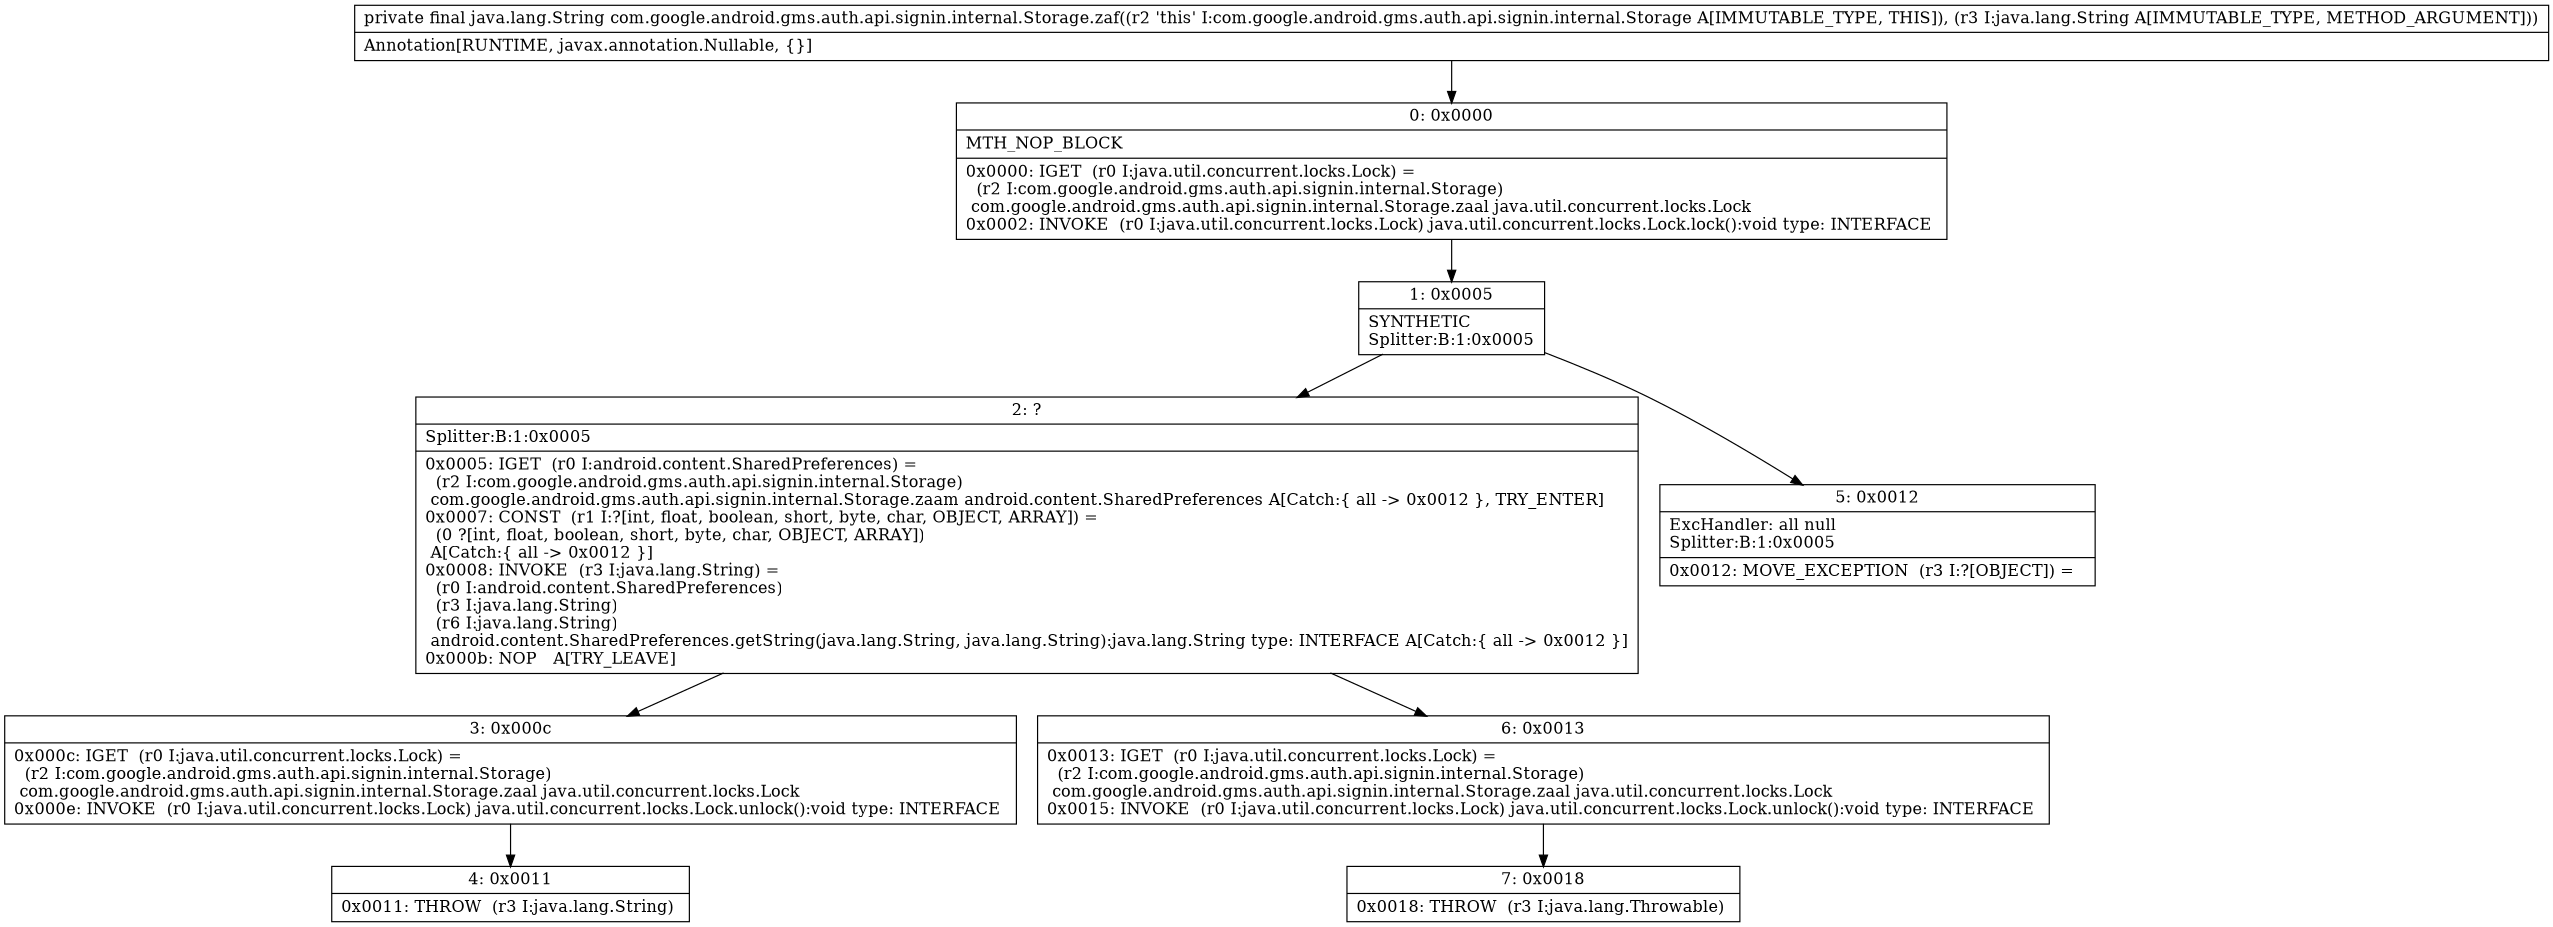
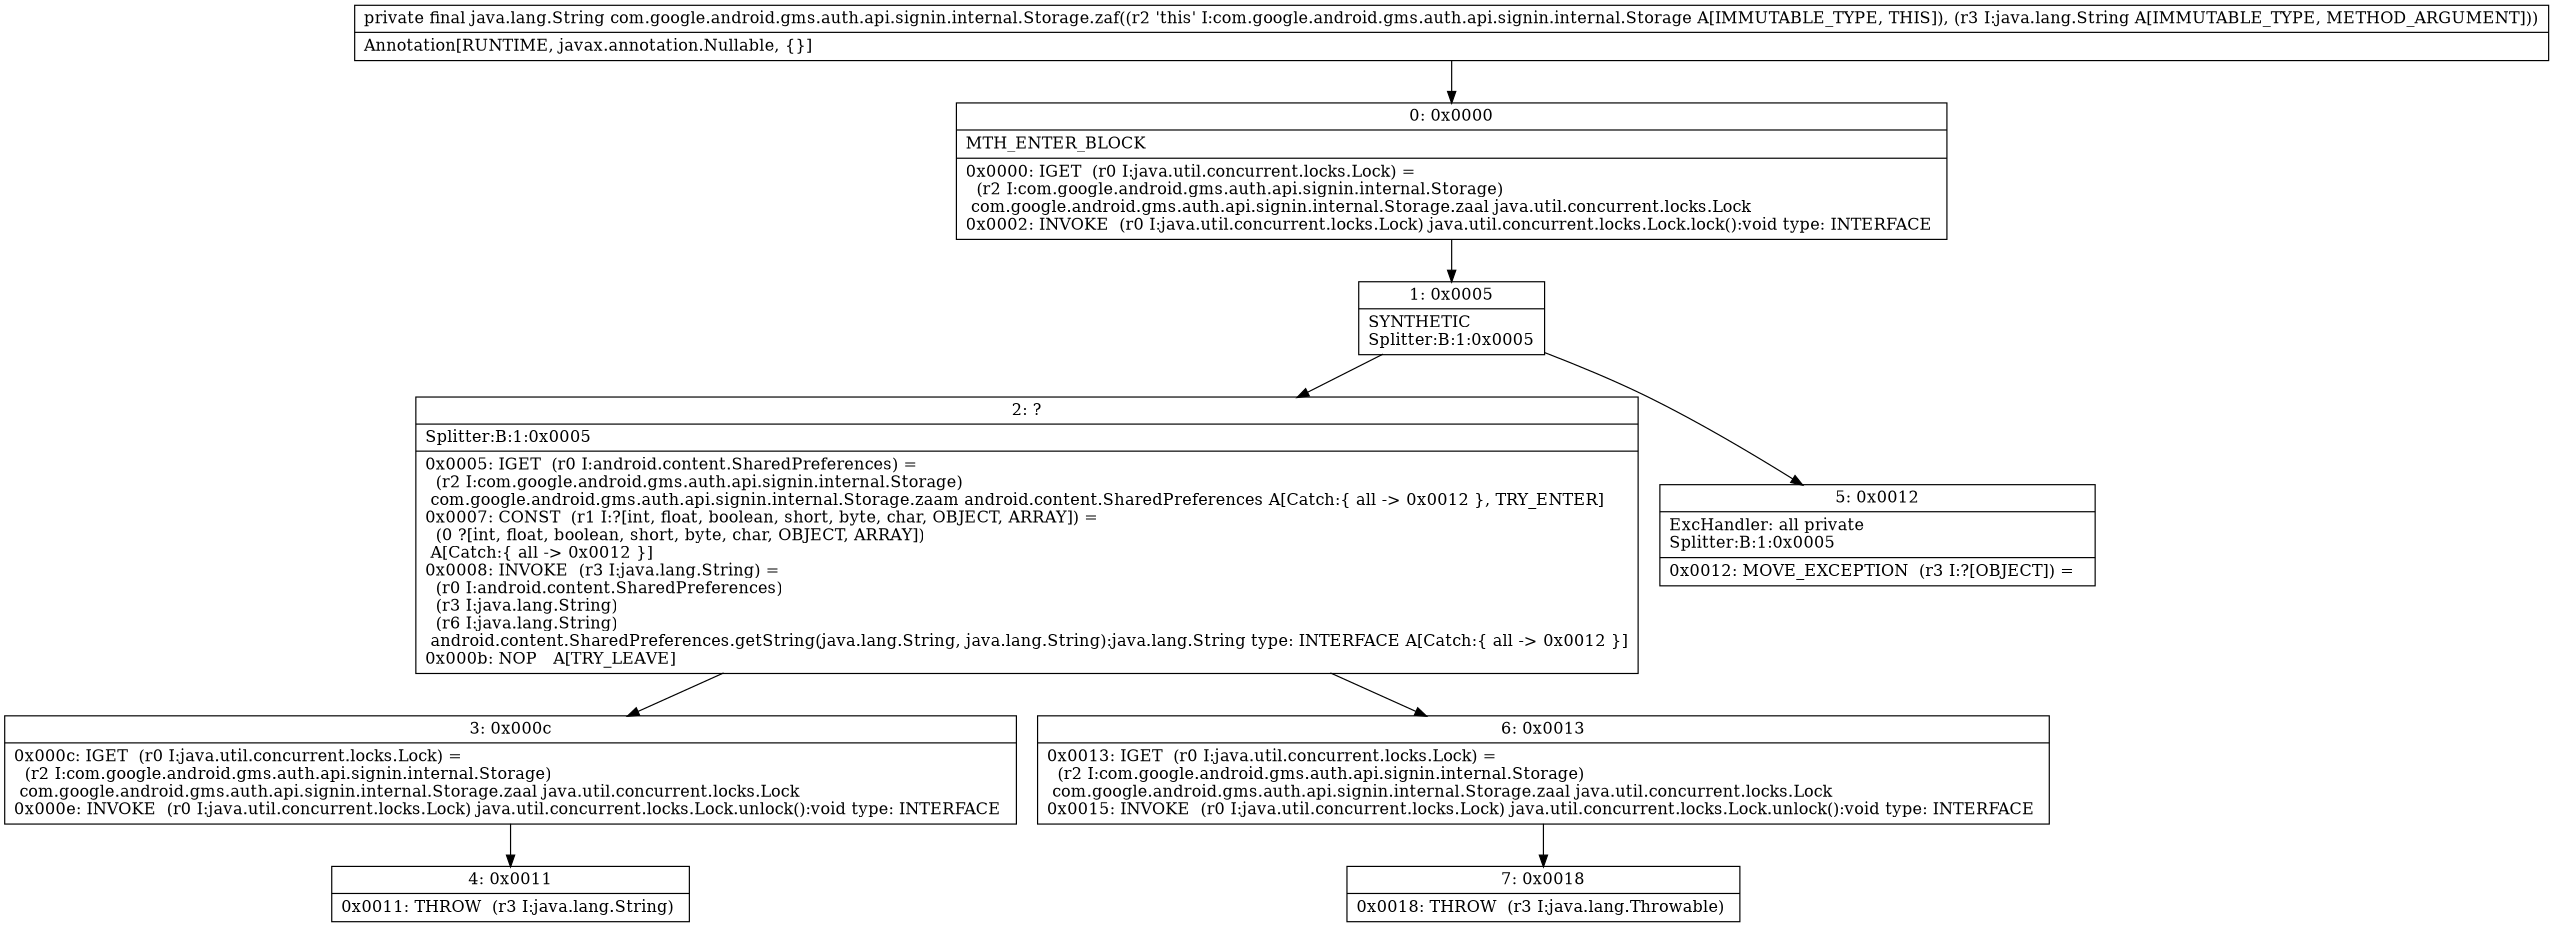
(1045, 144) -> (1056, 144)
(1753, 525) -> (1767, 525)
